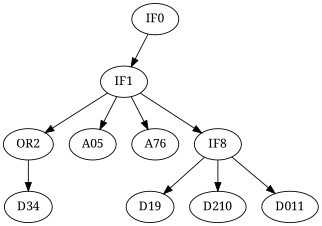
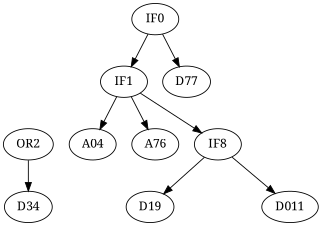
none -> (187, 82)
(80, 111) -> none
(93, 144) -> (93, 144)
(218, 207) -> none
